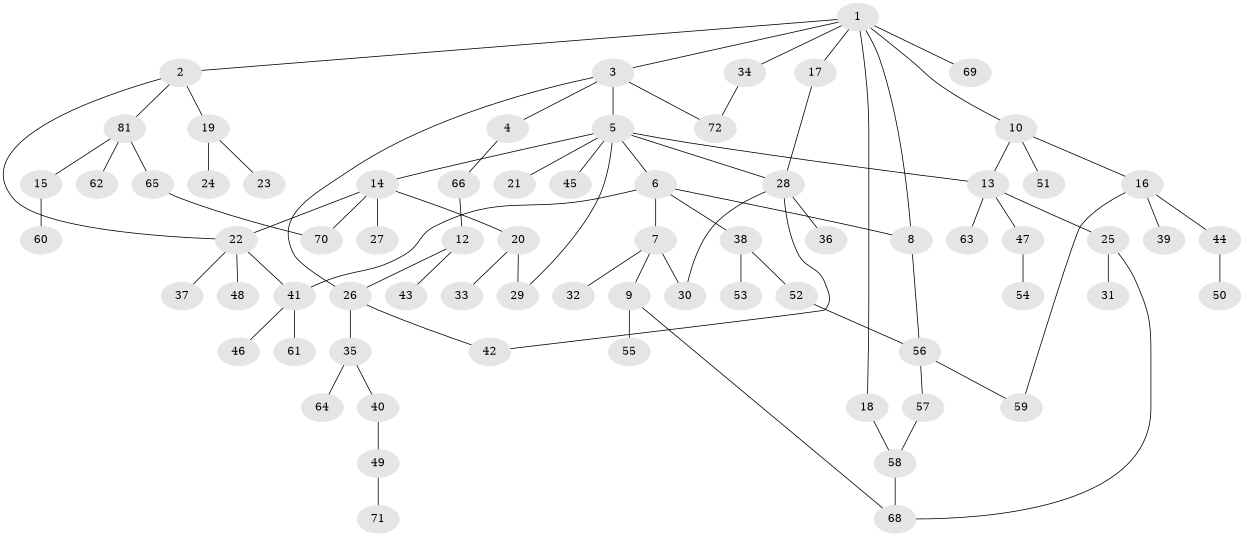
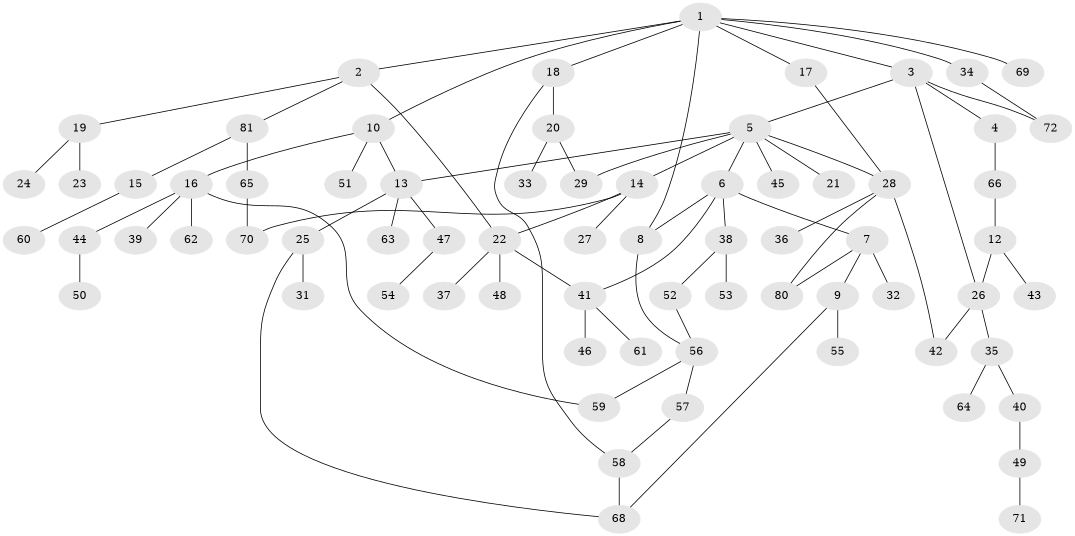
(111, 157) -> (191, 212)
(449, 210) -> (553, 101)
(685, 296) -> (782, 296)
